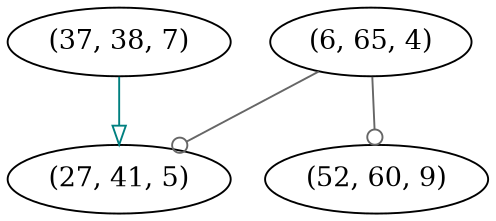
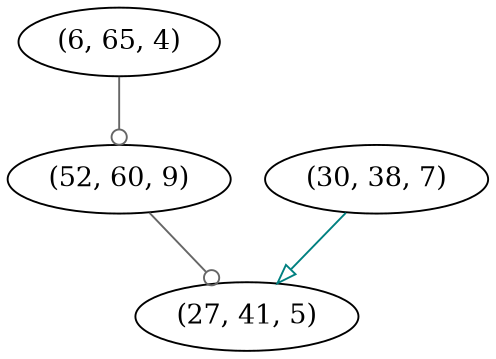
(119, 42) -> (377, 179)
(253, 107) -> (178, 242)
